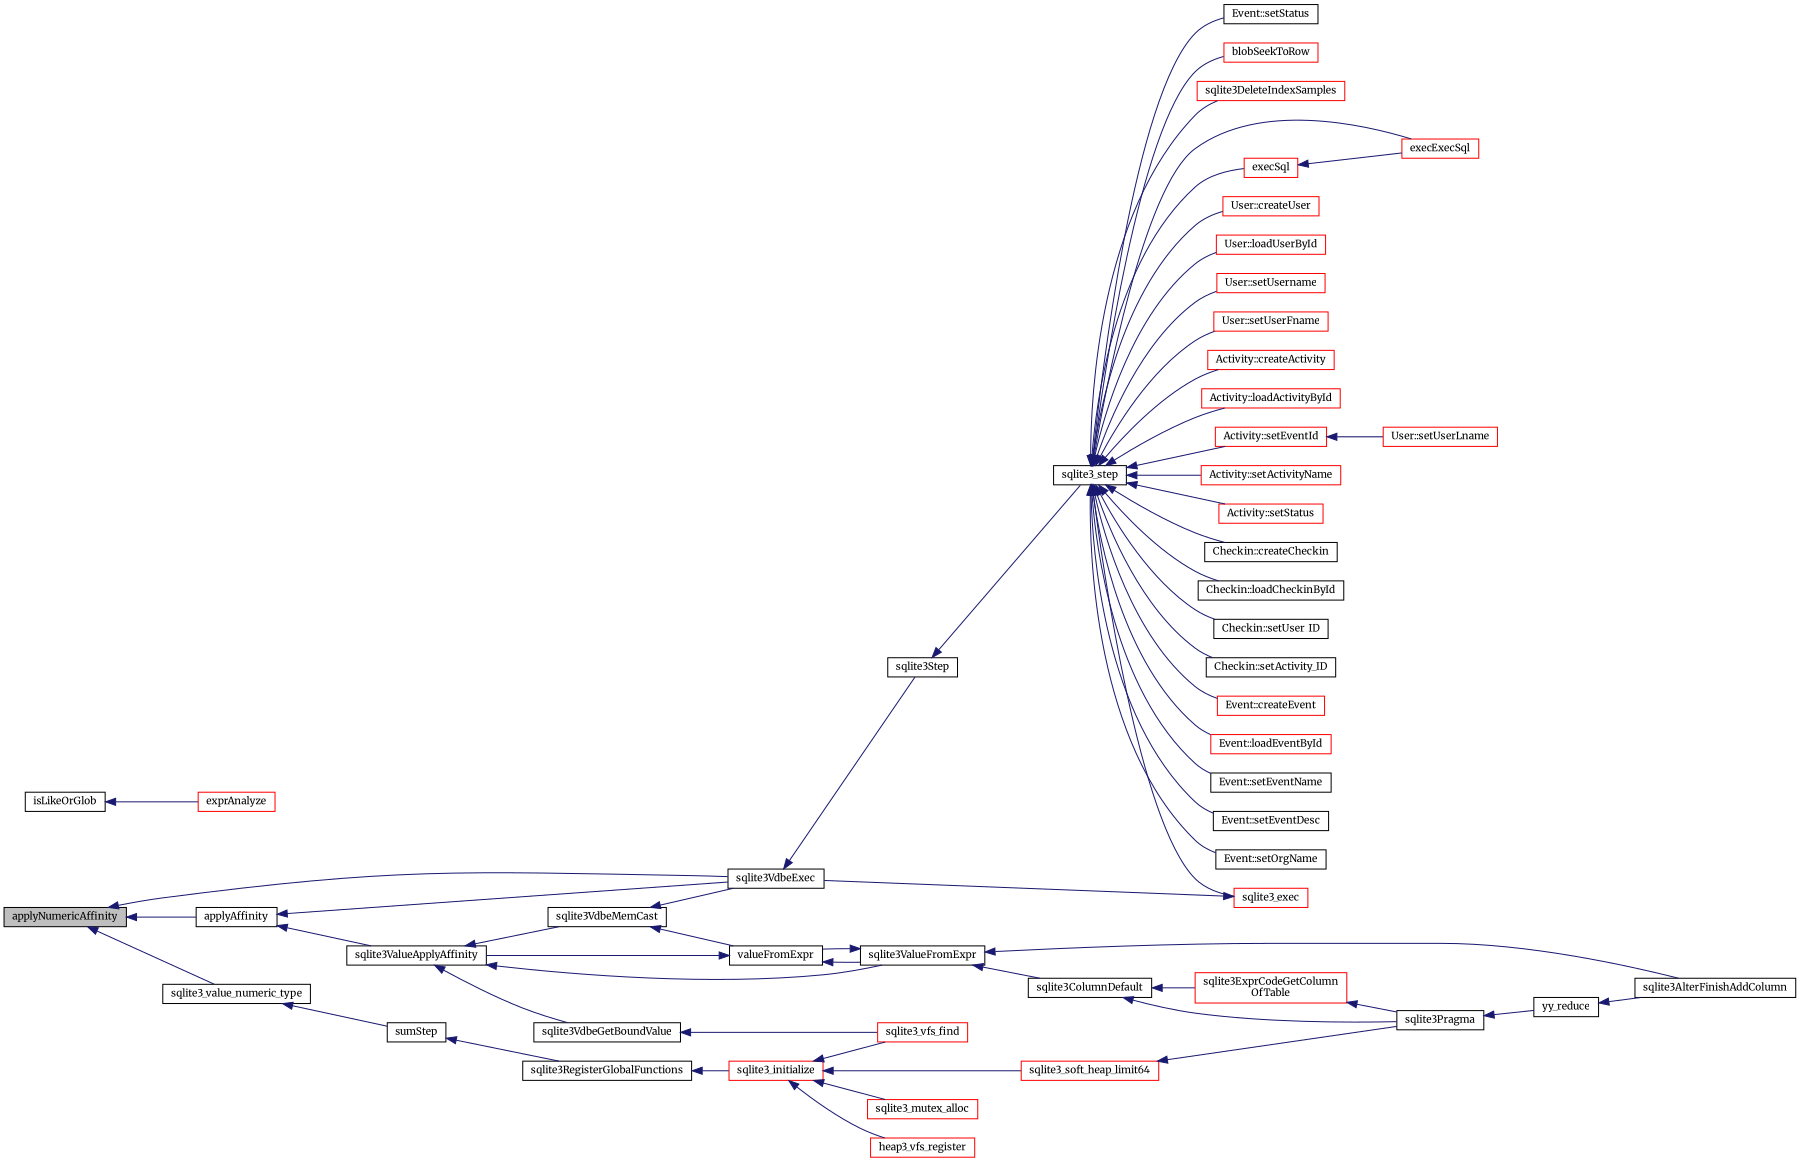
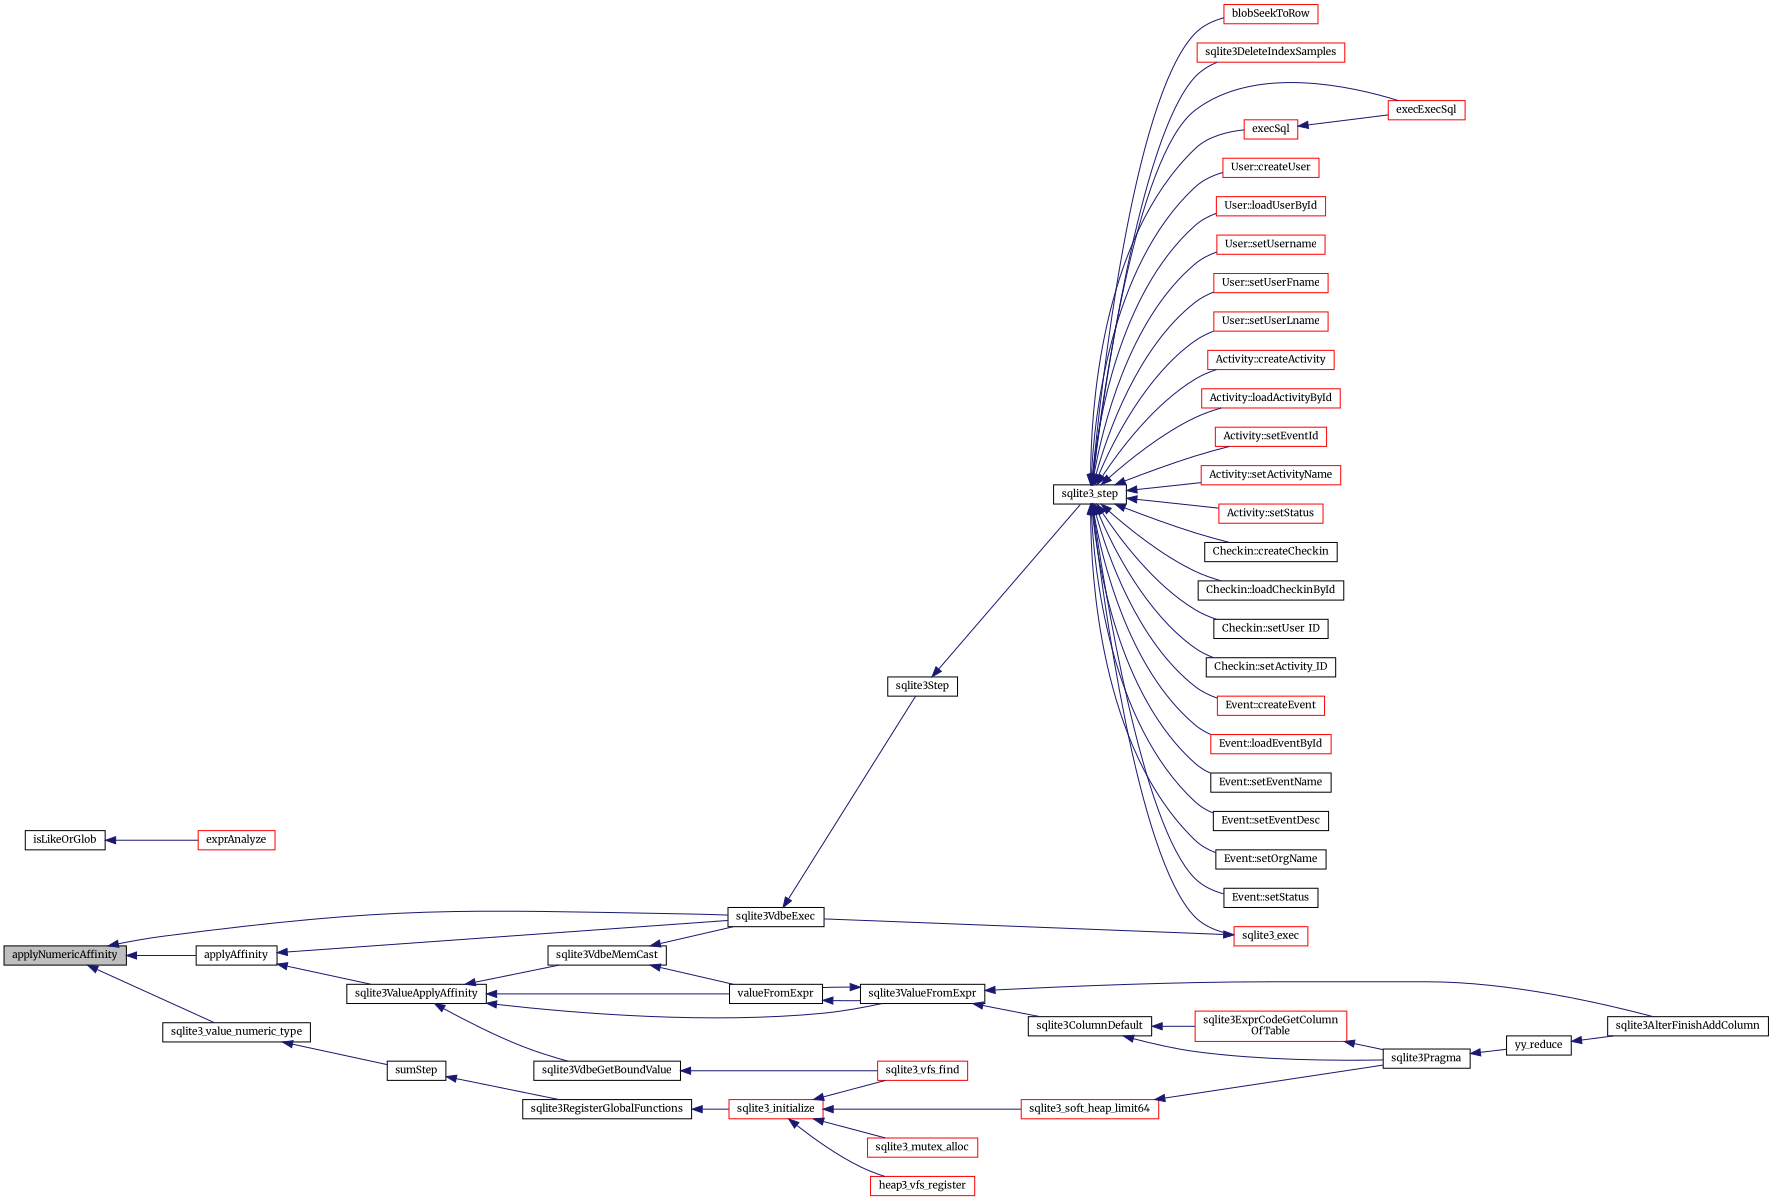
(1360, 437) -> (1144, 393)
(603, 956) -> (613, 994)
